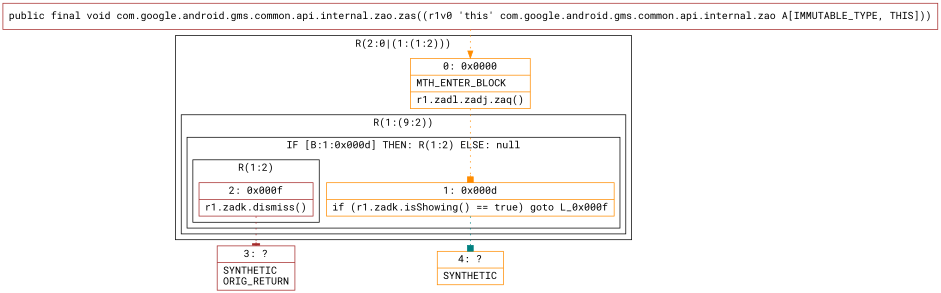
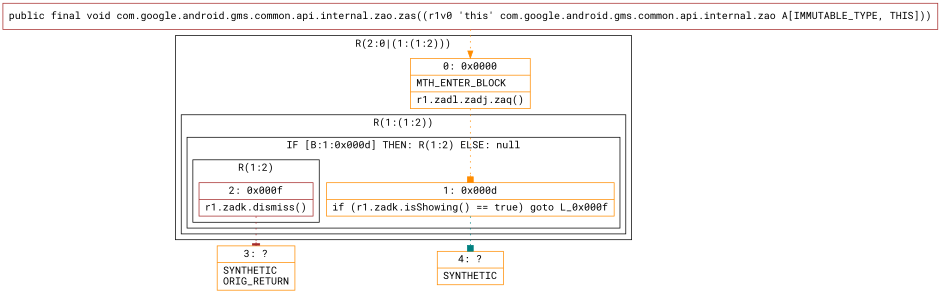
(404, 123) -> (404, 123)
(256, 268) -> (256, 268)
